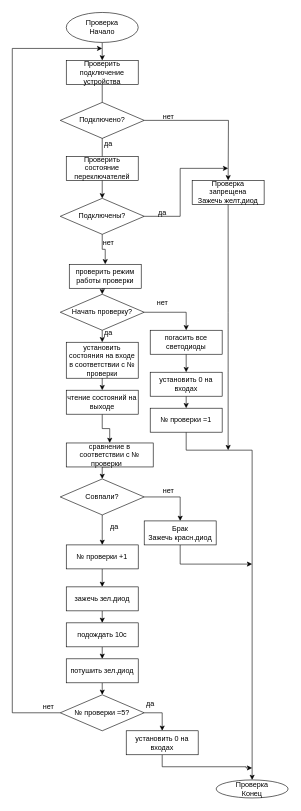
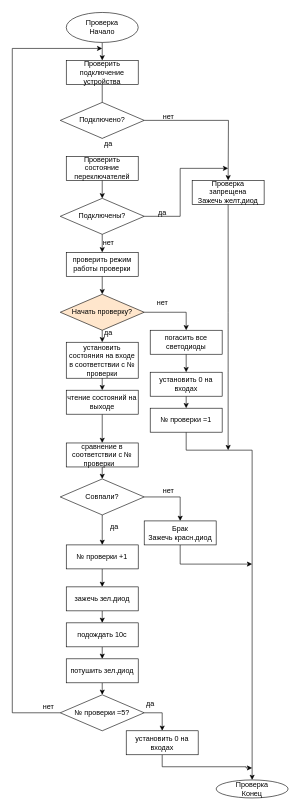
(102, 147) -> none
(105, 276) -> (102, 264)
(102, 312) -> (102, 312)
(110, 455) -> (102, 455)
